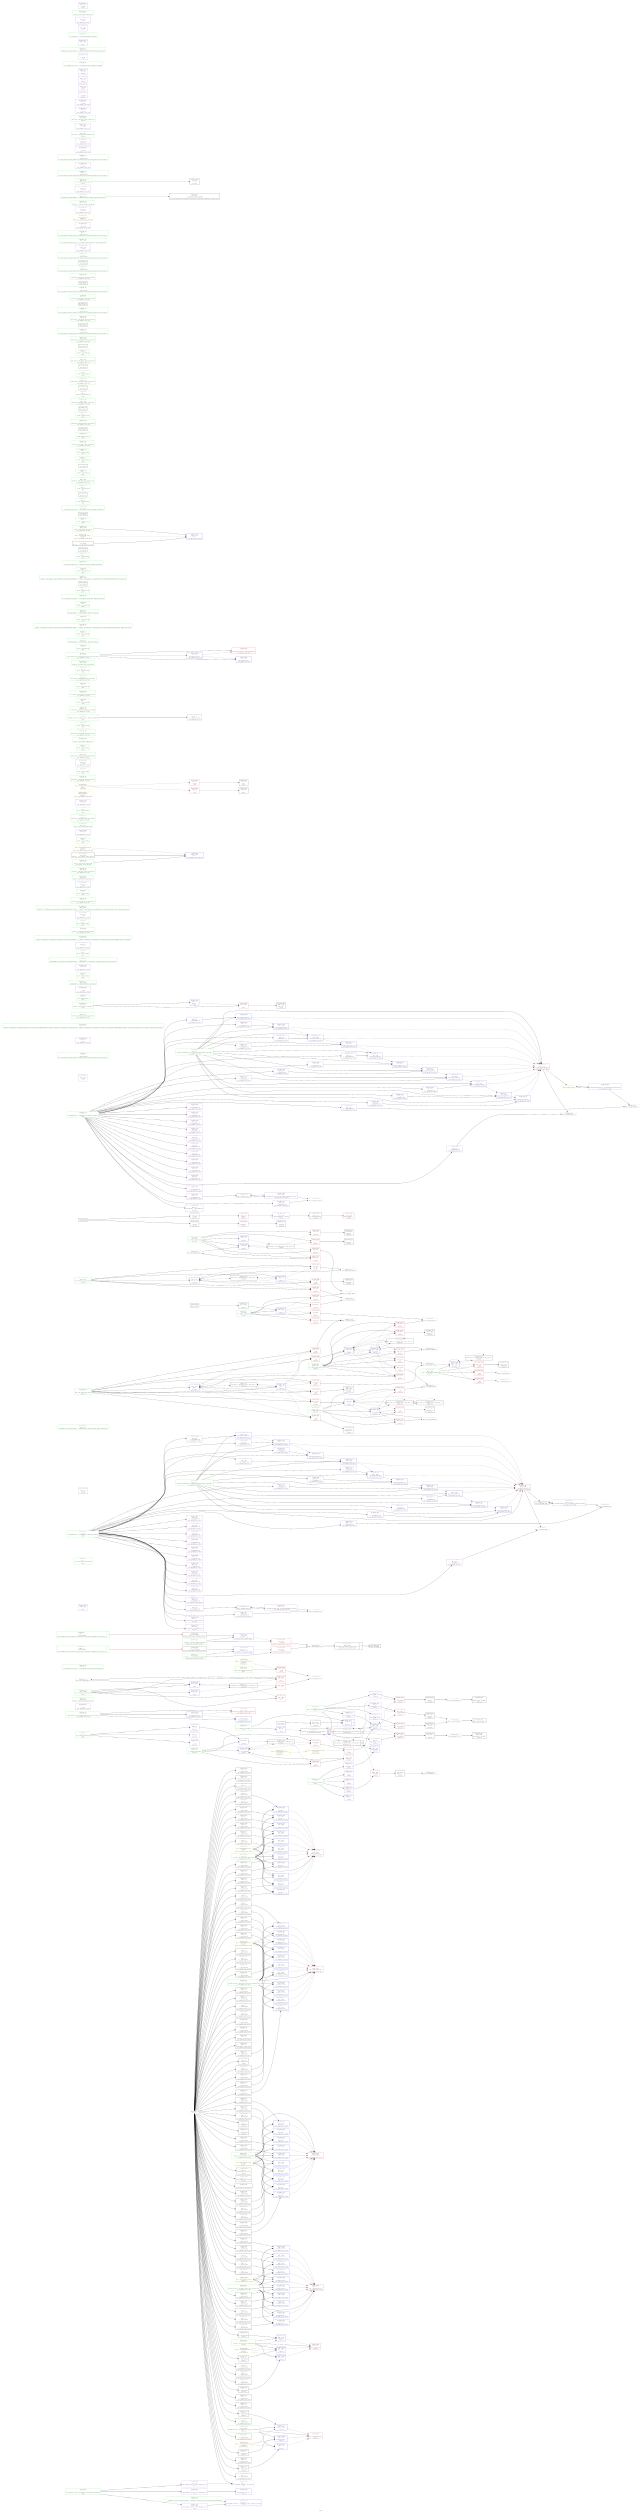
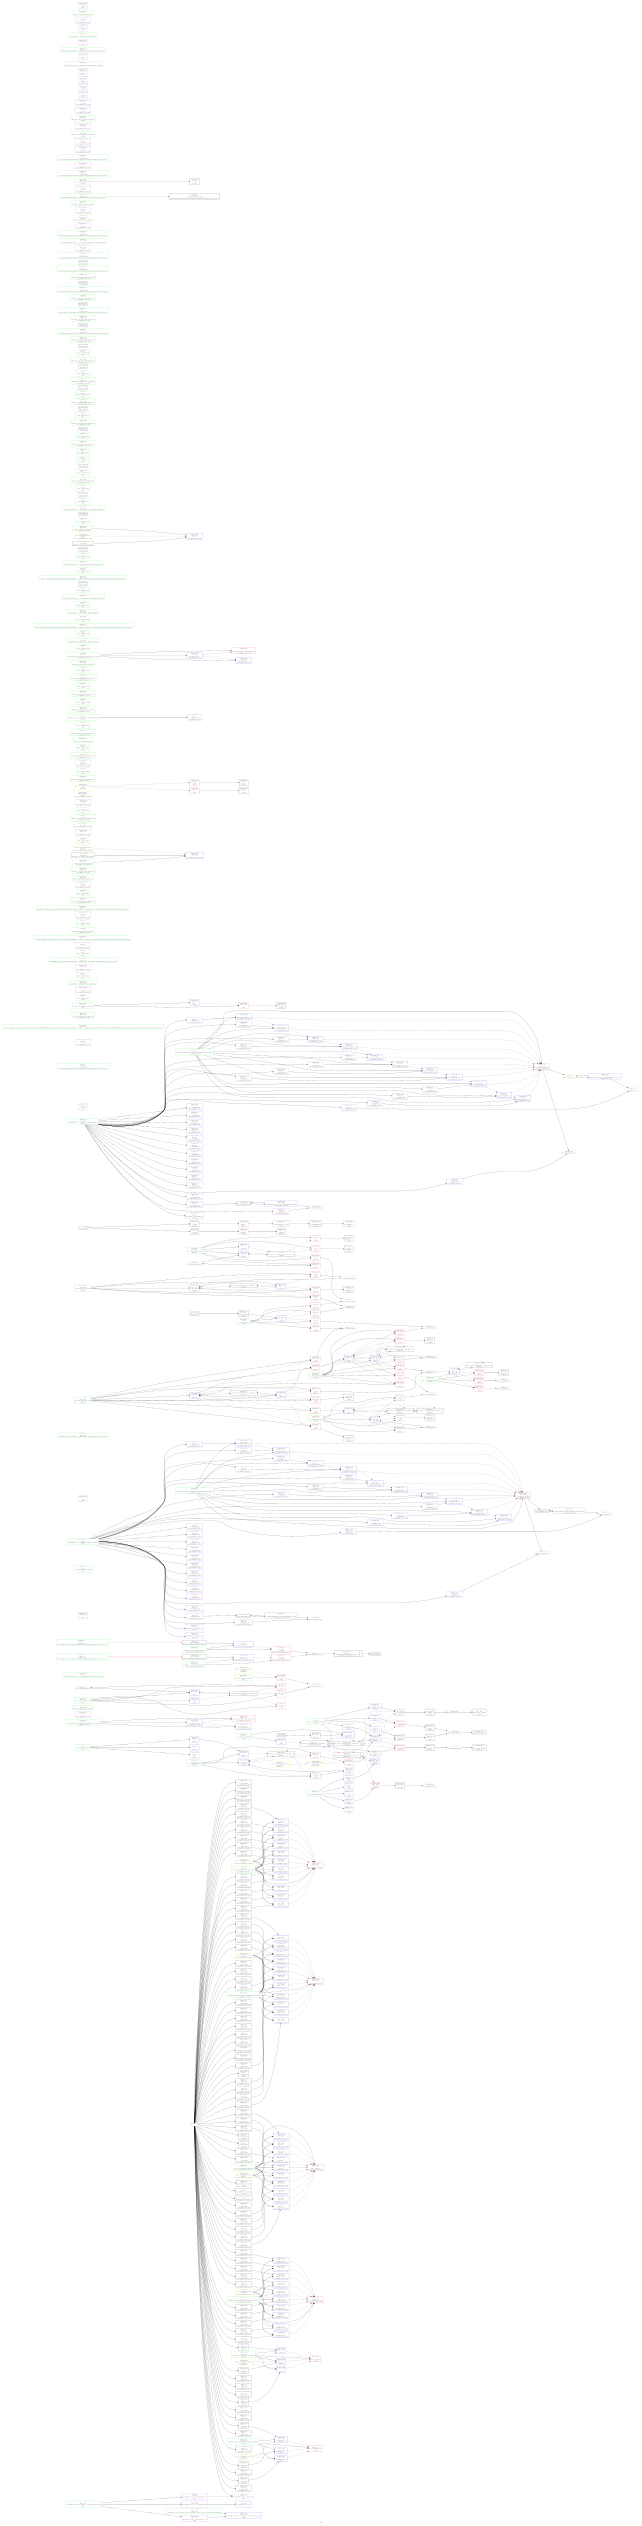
none -> (195, 1130)
